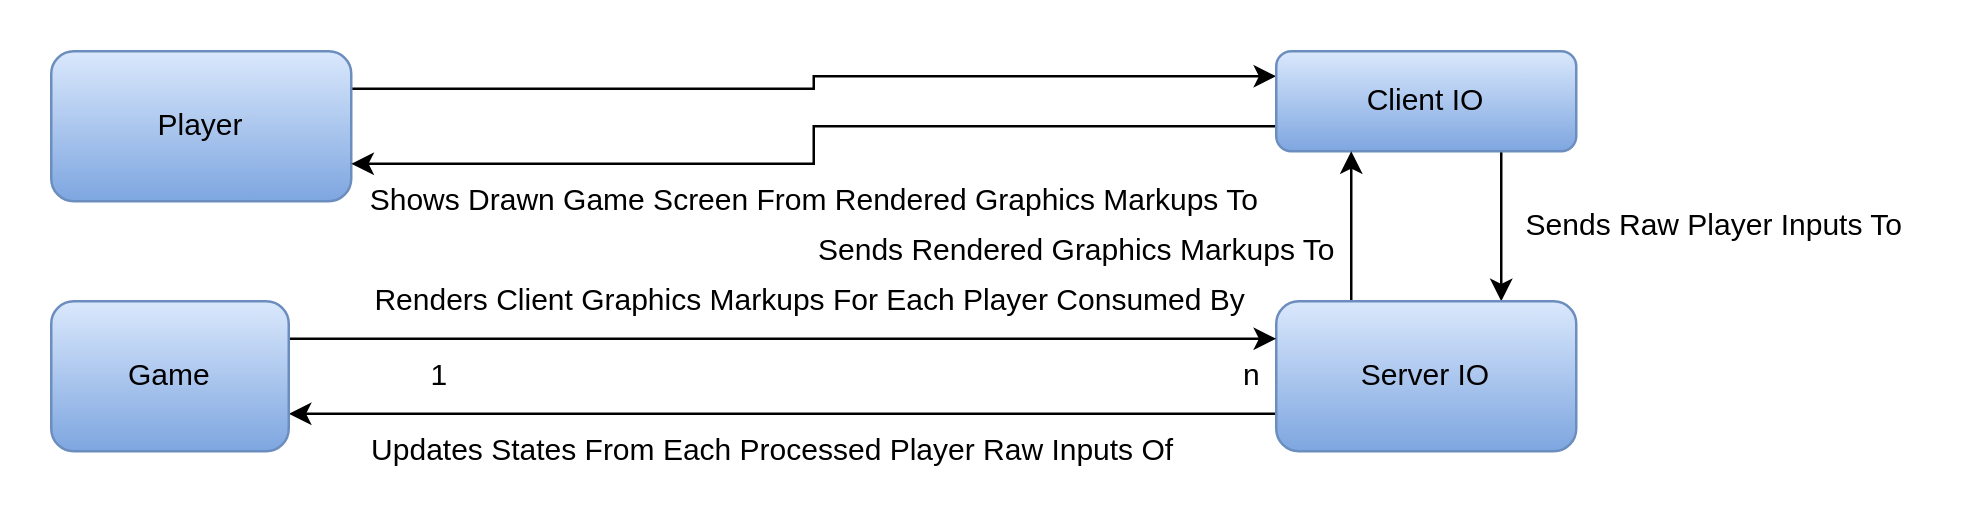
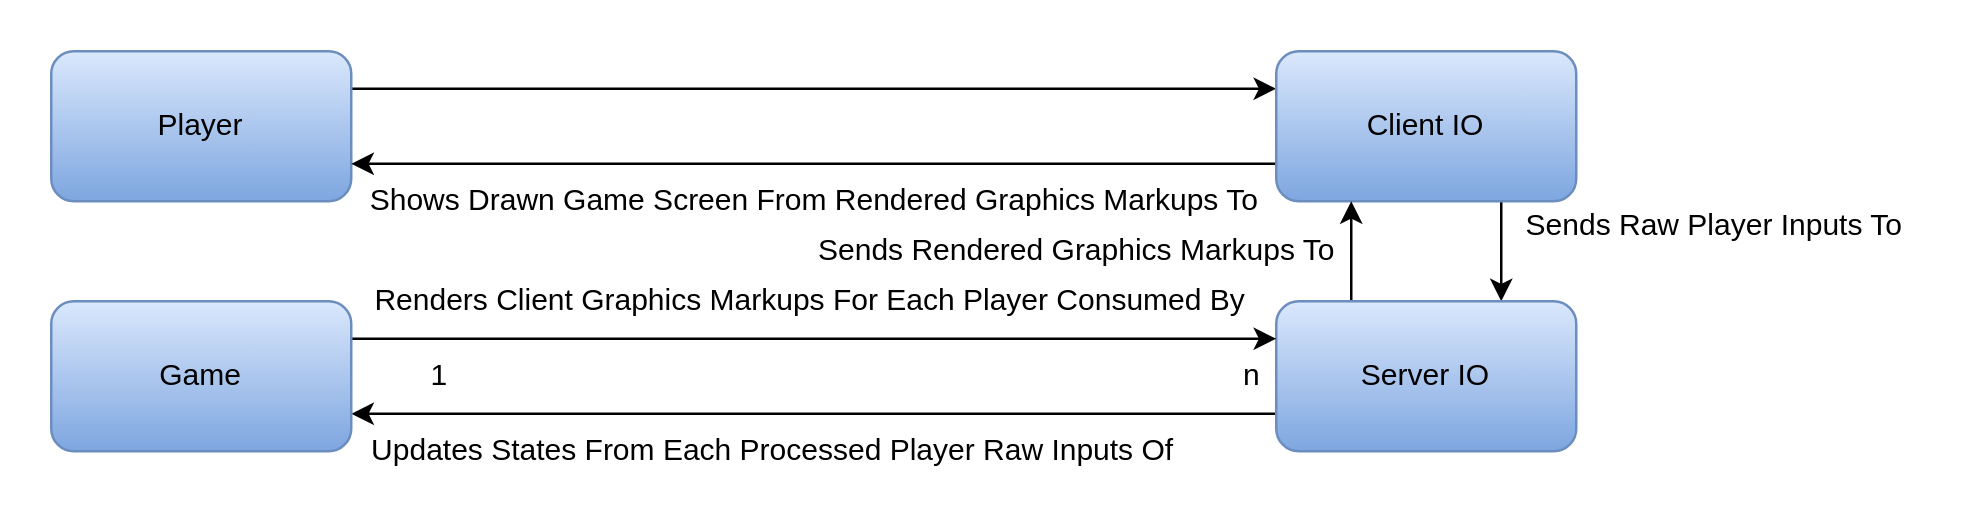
(1426, 101) -> (1426, 126)
(170, 376) -> (201, 376)
